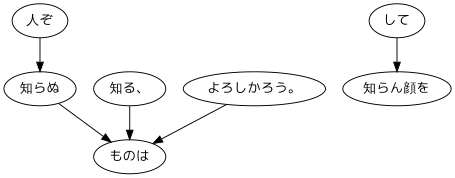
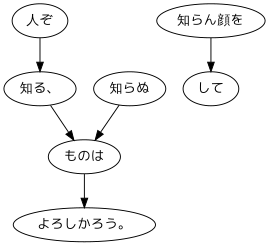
(40, 50) -> (40, 50)
(397, 50) -> (211, 50)
(194, 122) -> (84, 186)
